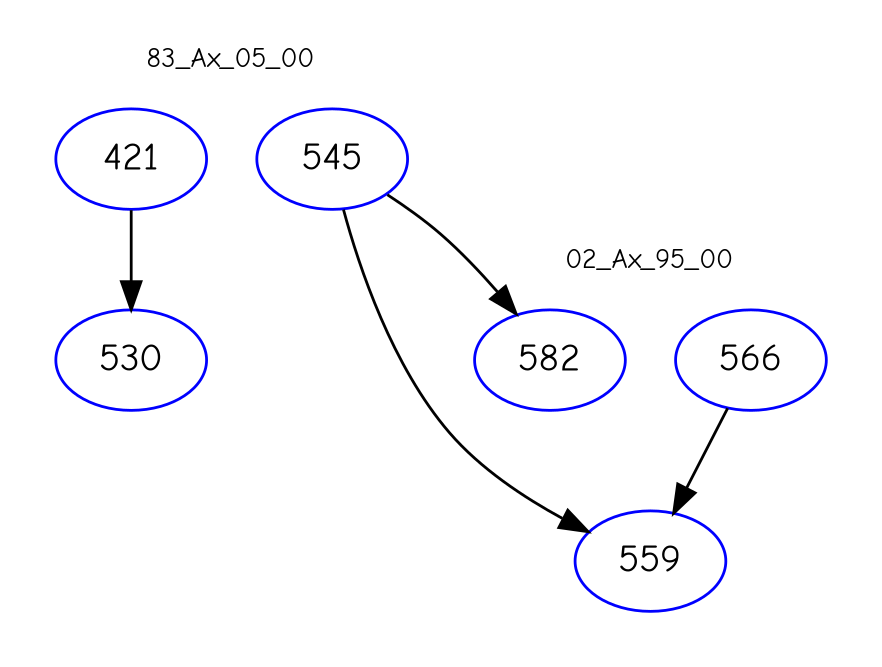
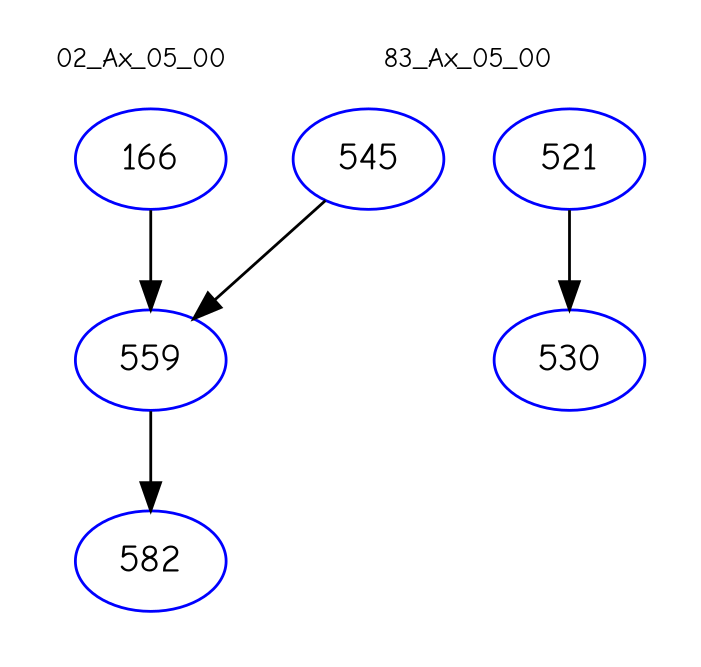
(131, 159) -> (570, 159)
(650, 261) -> (141, 60)
(470, 262) -> (151, 447)
(751, 360) -> (151, 159)
